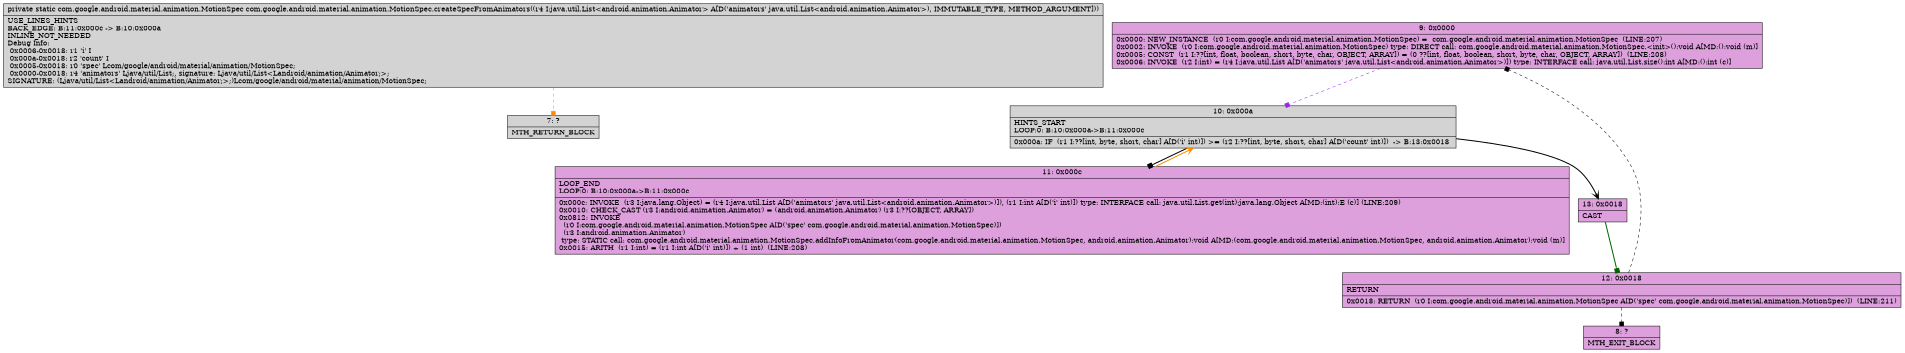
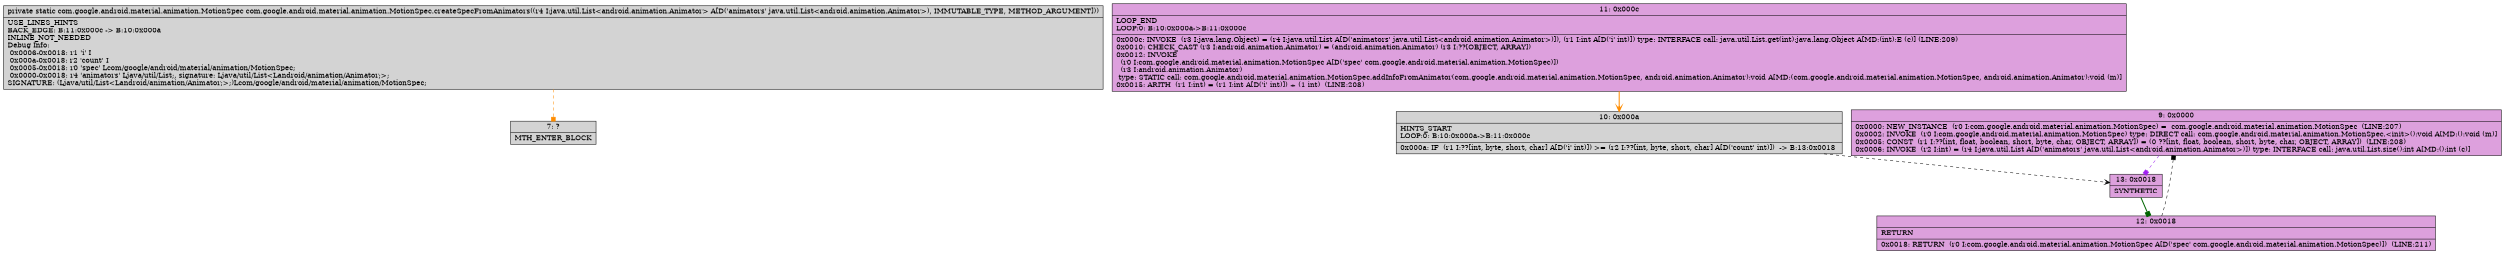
(1335, 86) -> (2153, 163)
(553, 132) -> (553, 138)
(1534, 152) -> (1964, 168)
(1170, 156) -> none
(1592, 216) -> (2136, 191)
(592, 218) -> (1149, 55)
(1622, 338) -> none
